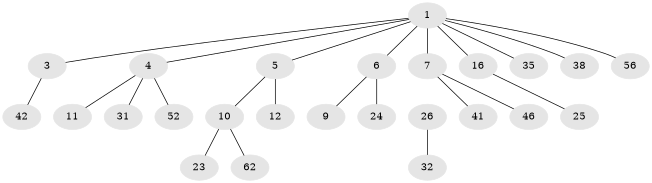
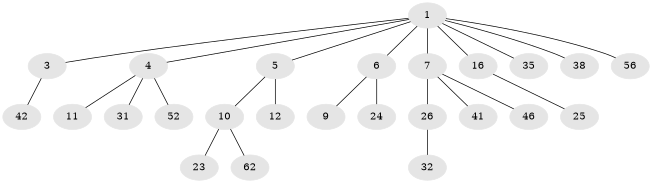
none -> (427, 92)
